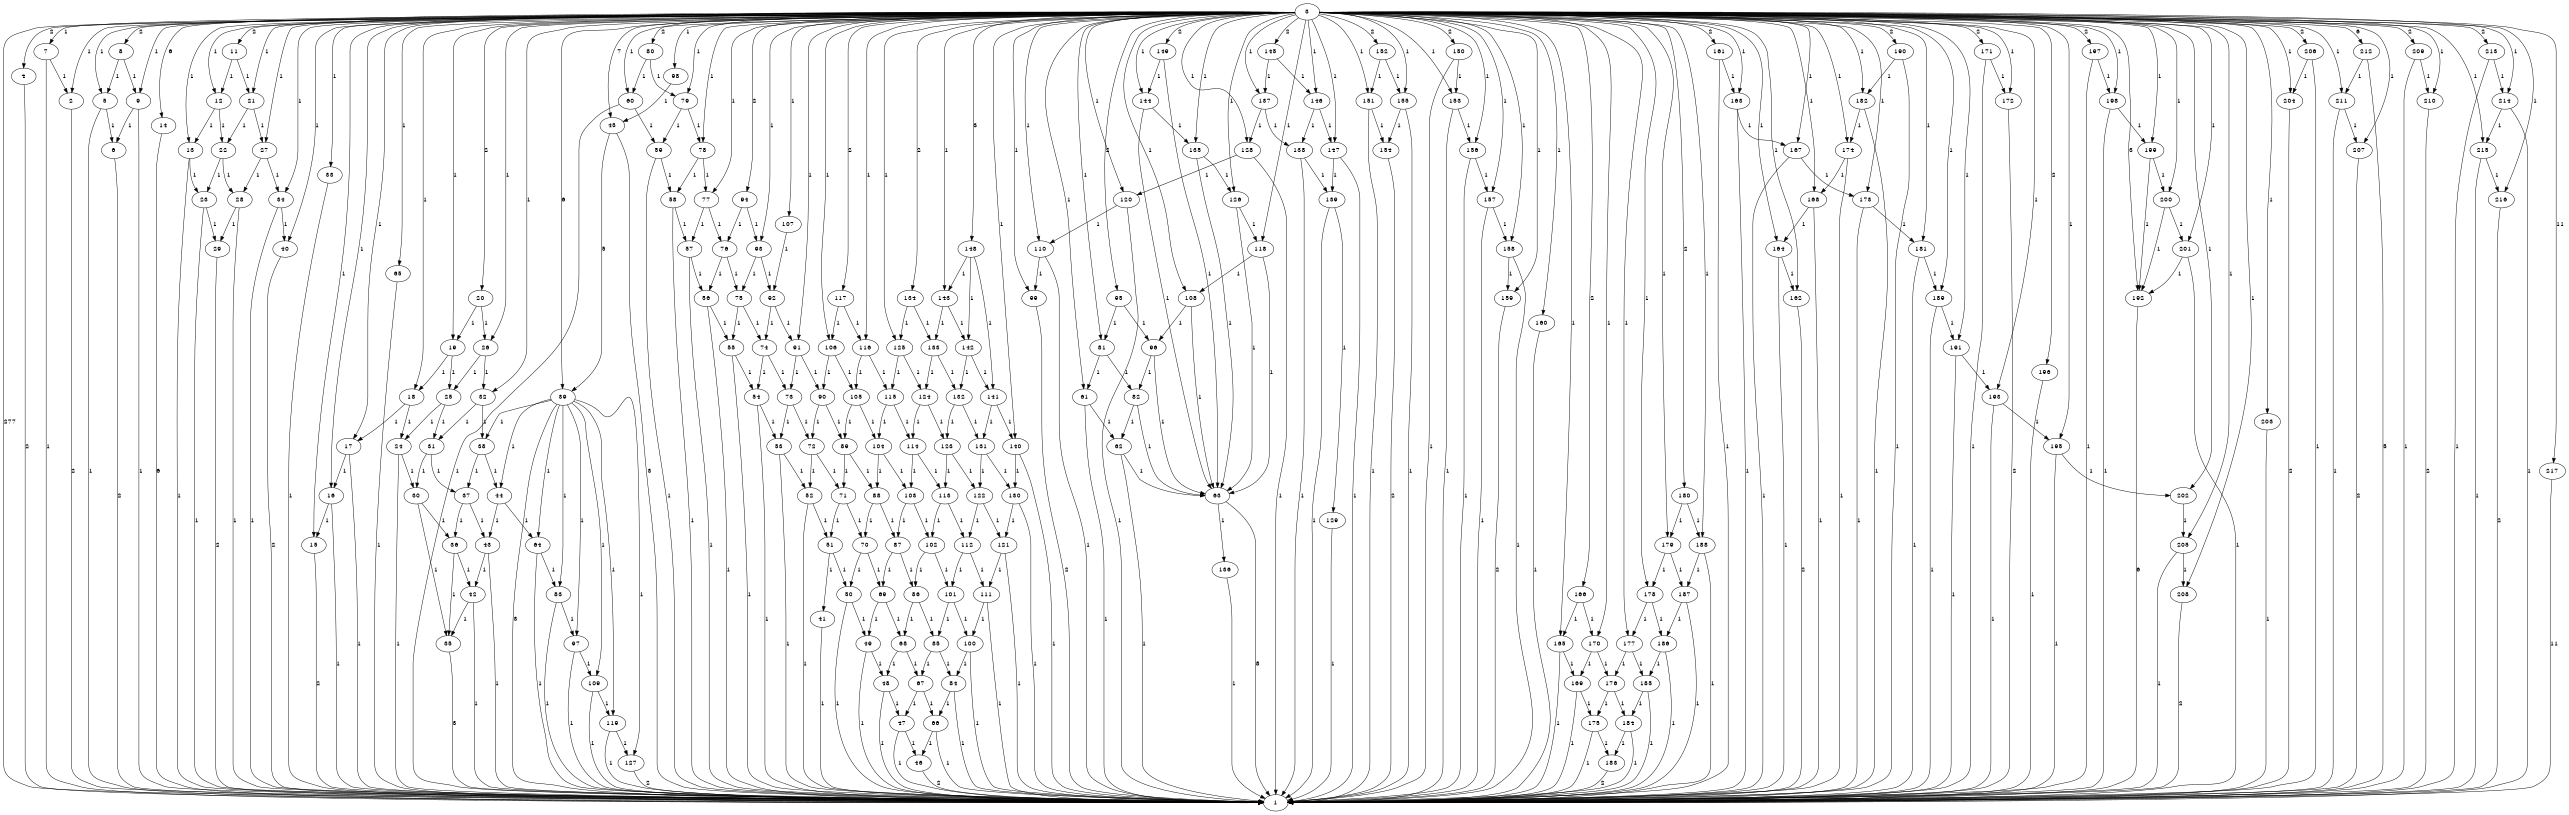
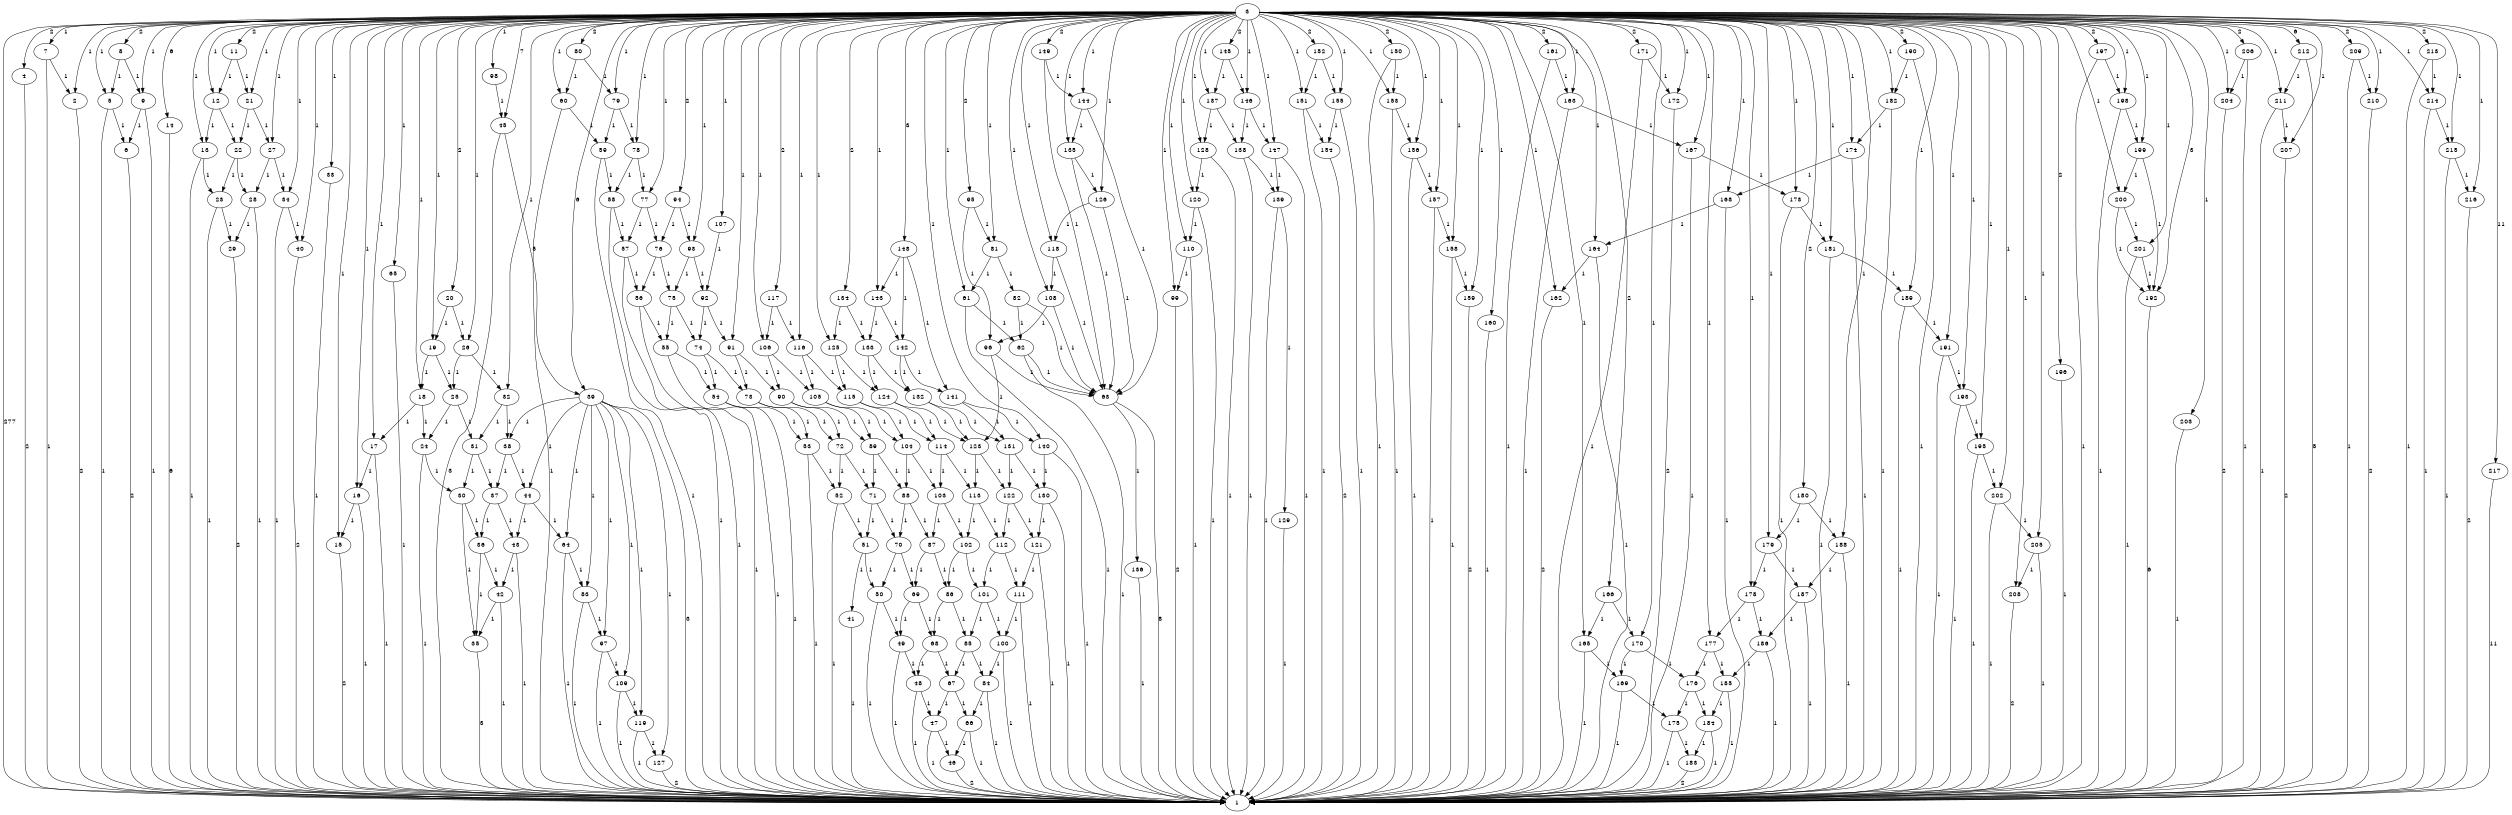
(1146, 370) -> (999, 397)
none -> (1985, 781)
